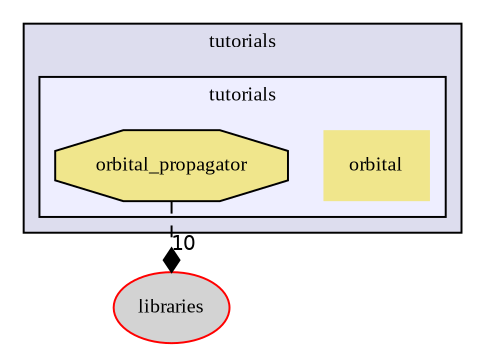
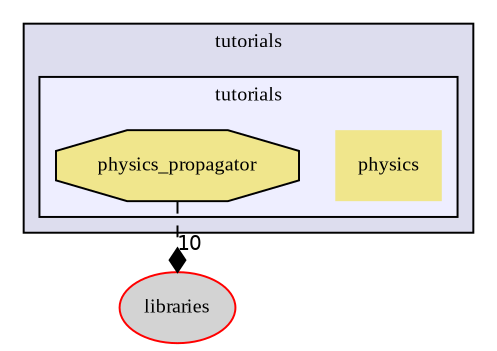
(172, 166) -> (178, 166)
(377, 166) -> (389, 166)
